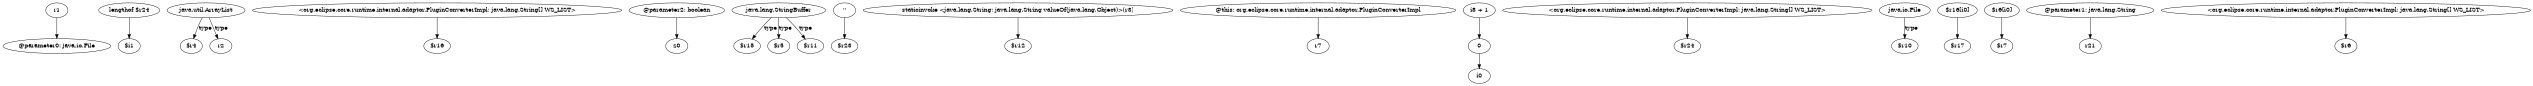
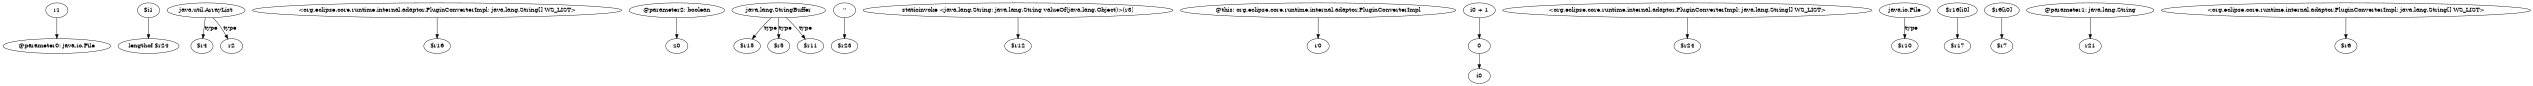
(1479, 10) -> (1479, 10)
(129, 26) -> (149, 26)
(1318, 46) -> (1318, 46)
